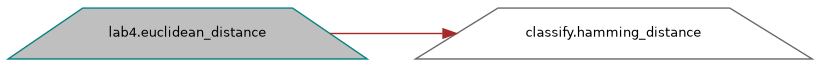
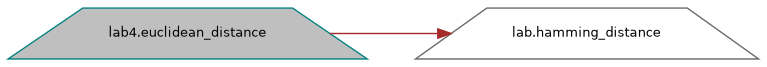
(614, 34) -> (587, 34)
